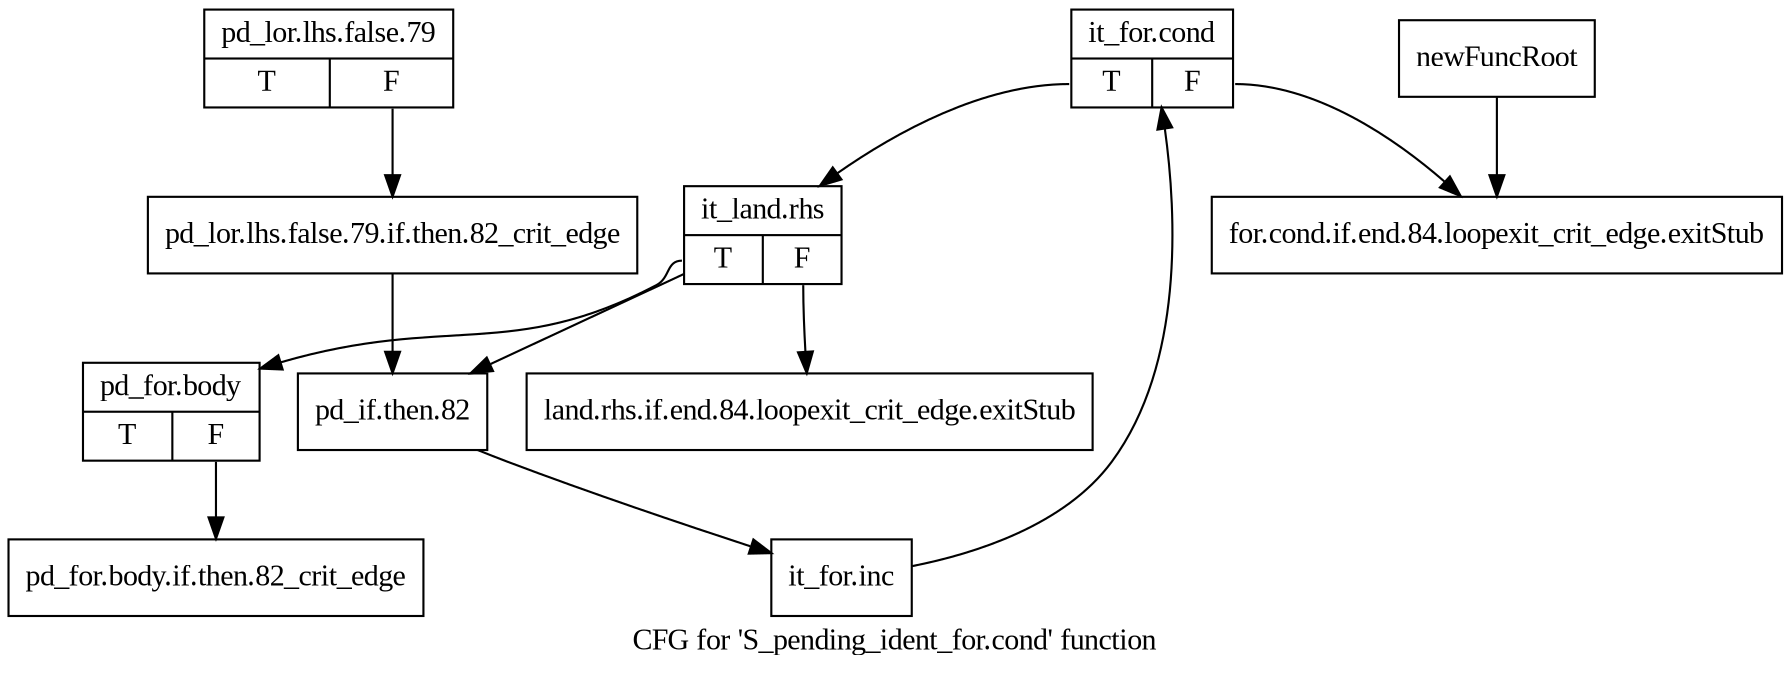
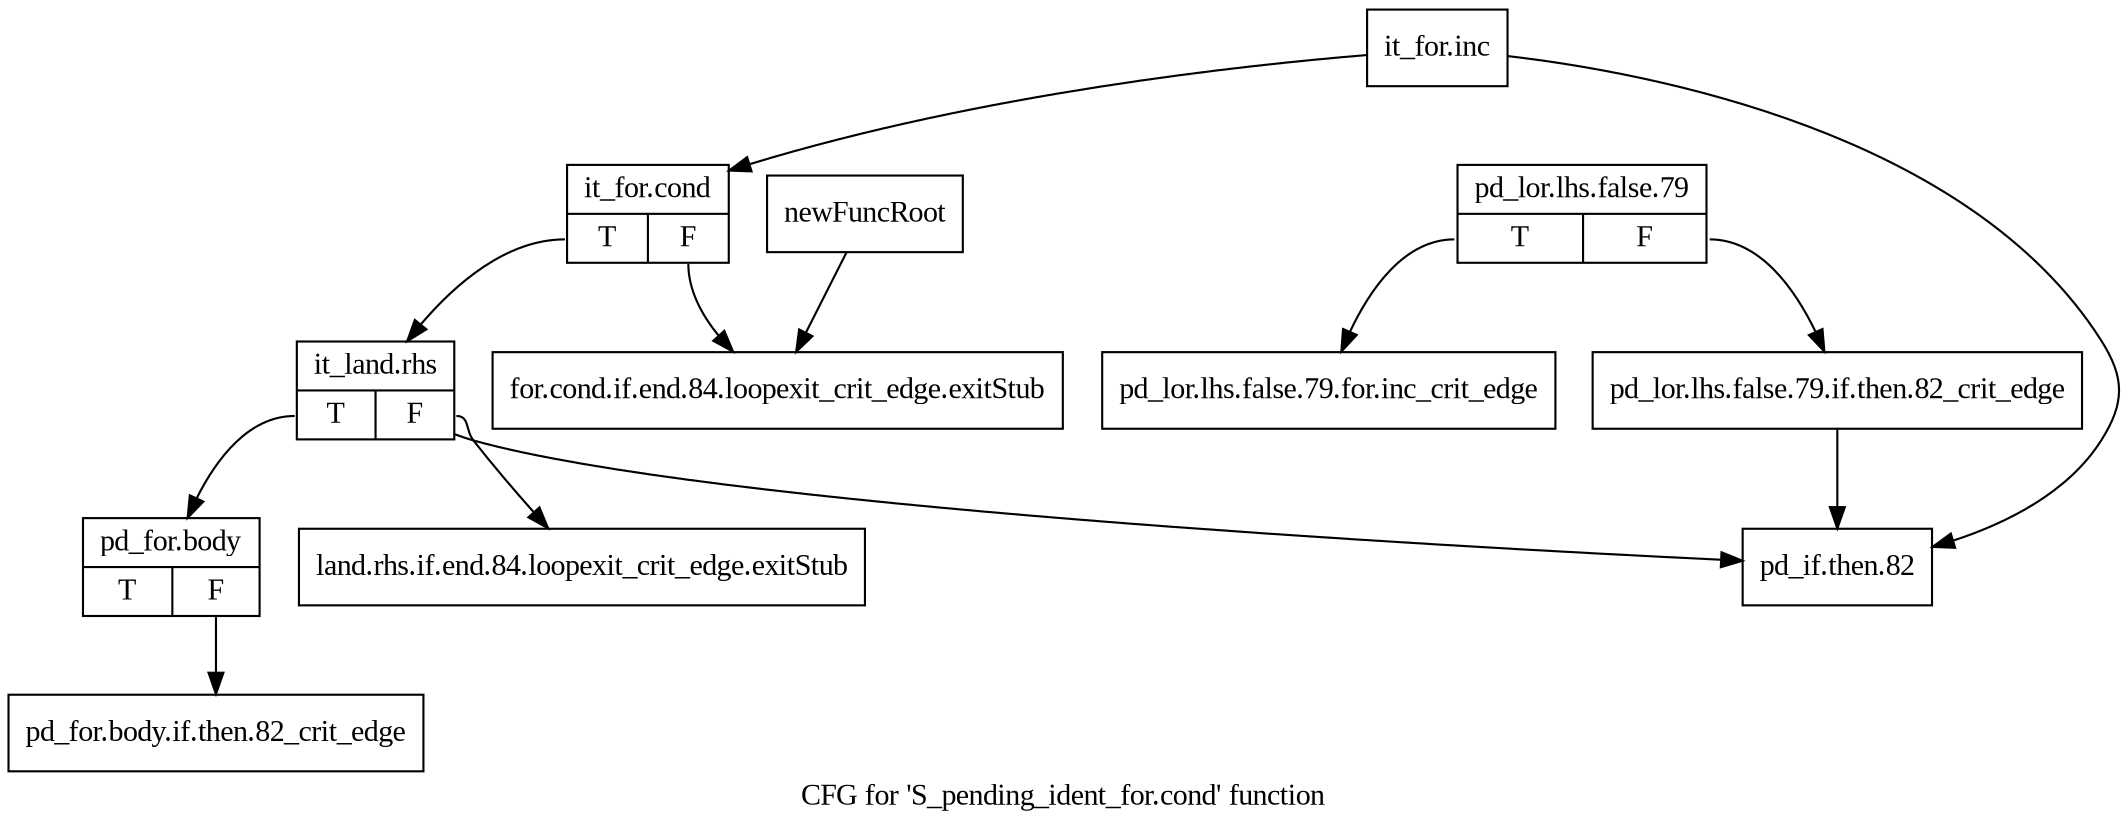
none -> (1329, 390)
(613, 500) -> (1964, 205)
